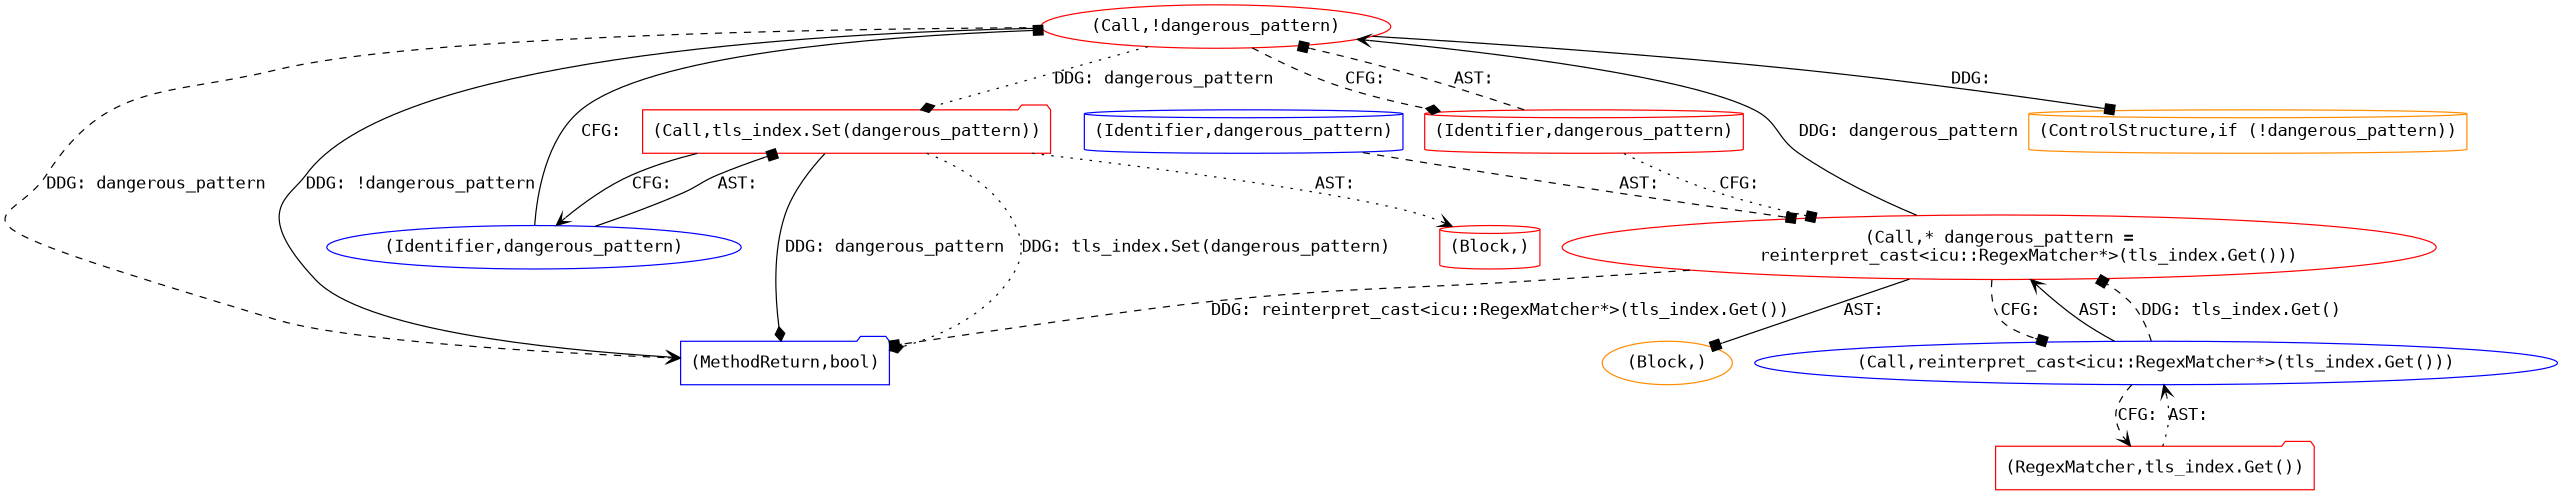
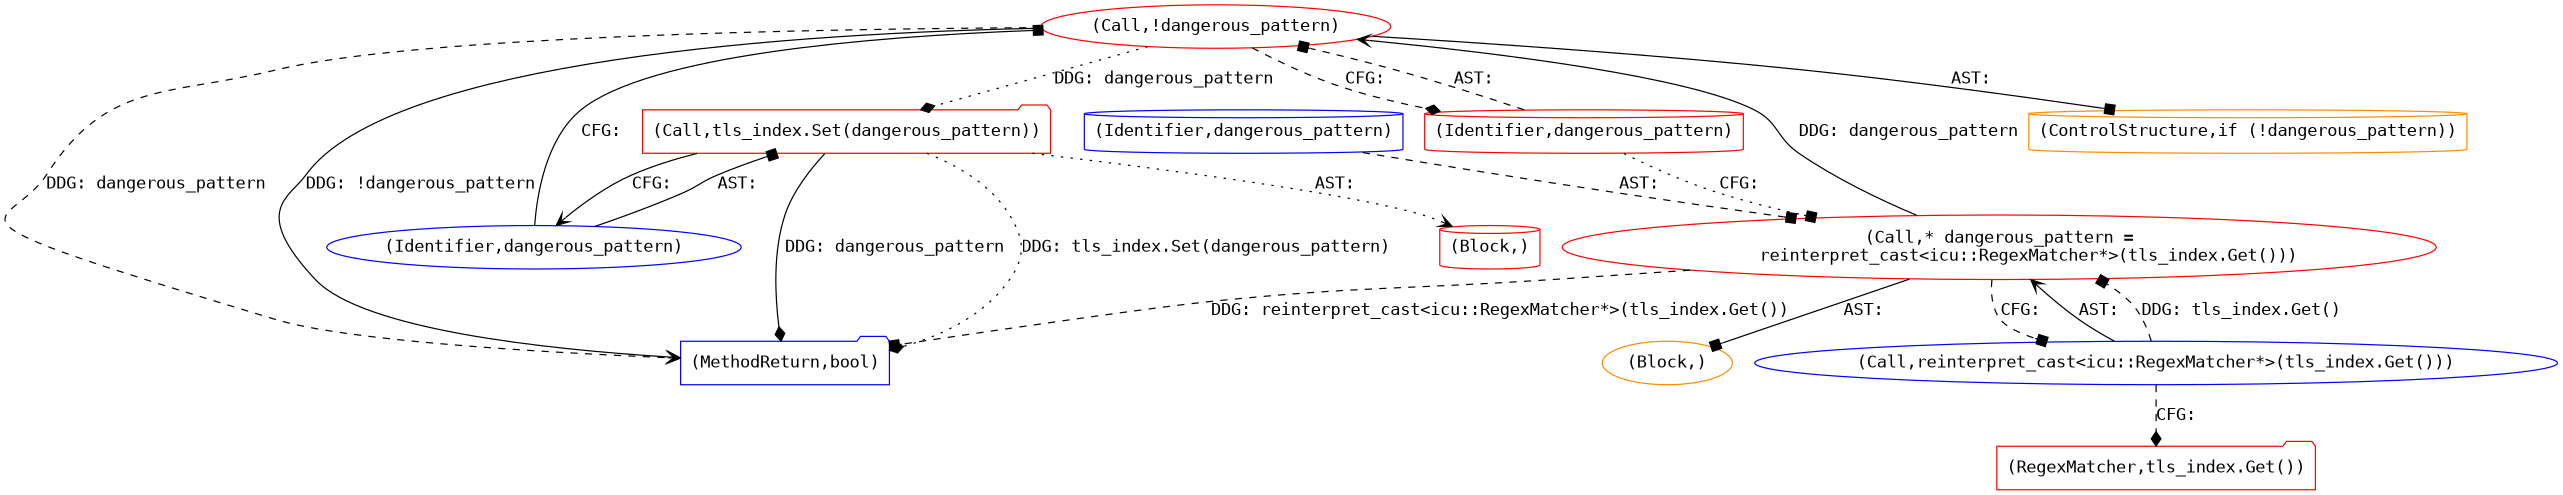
(1976, 79) -> (1976, 79)
(2117, 409) -> (2156, 408)
(2169, 422) -> none
